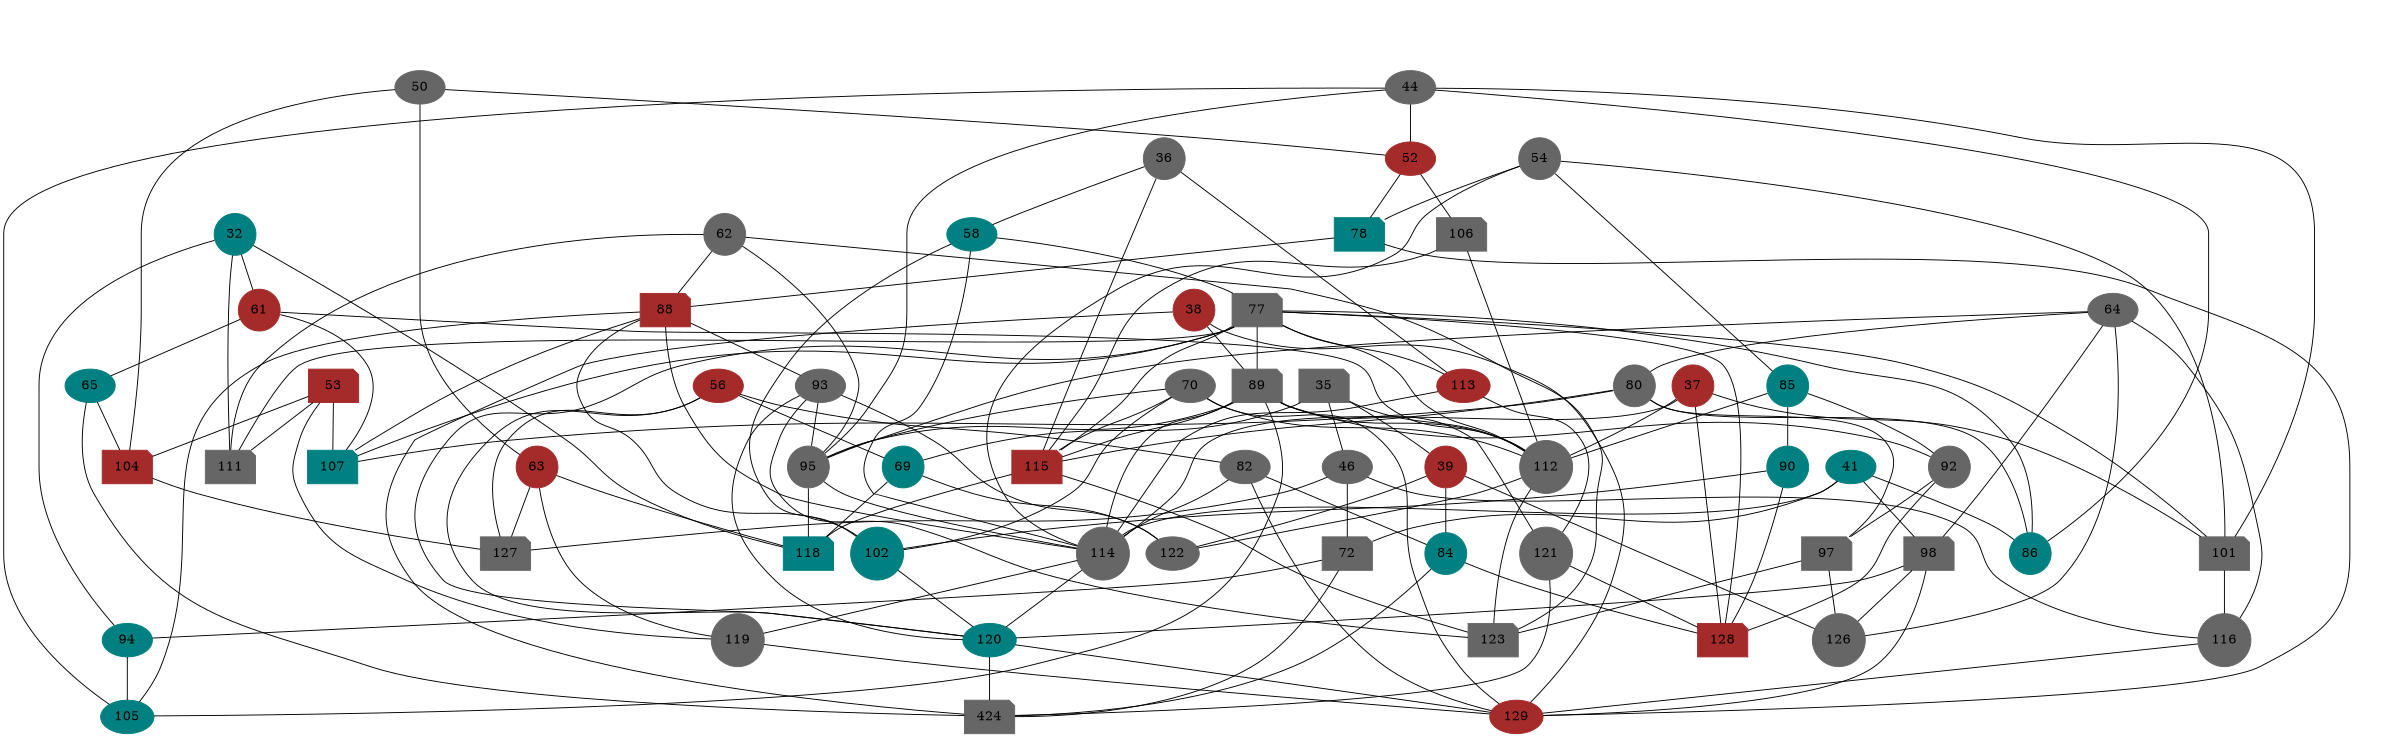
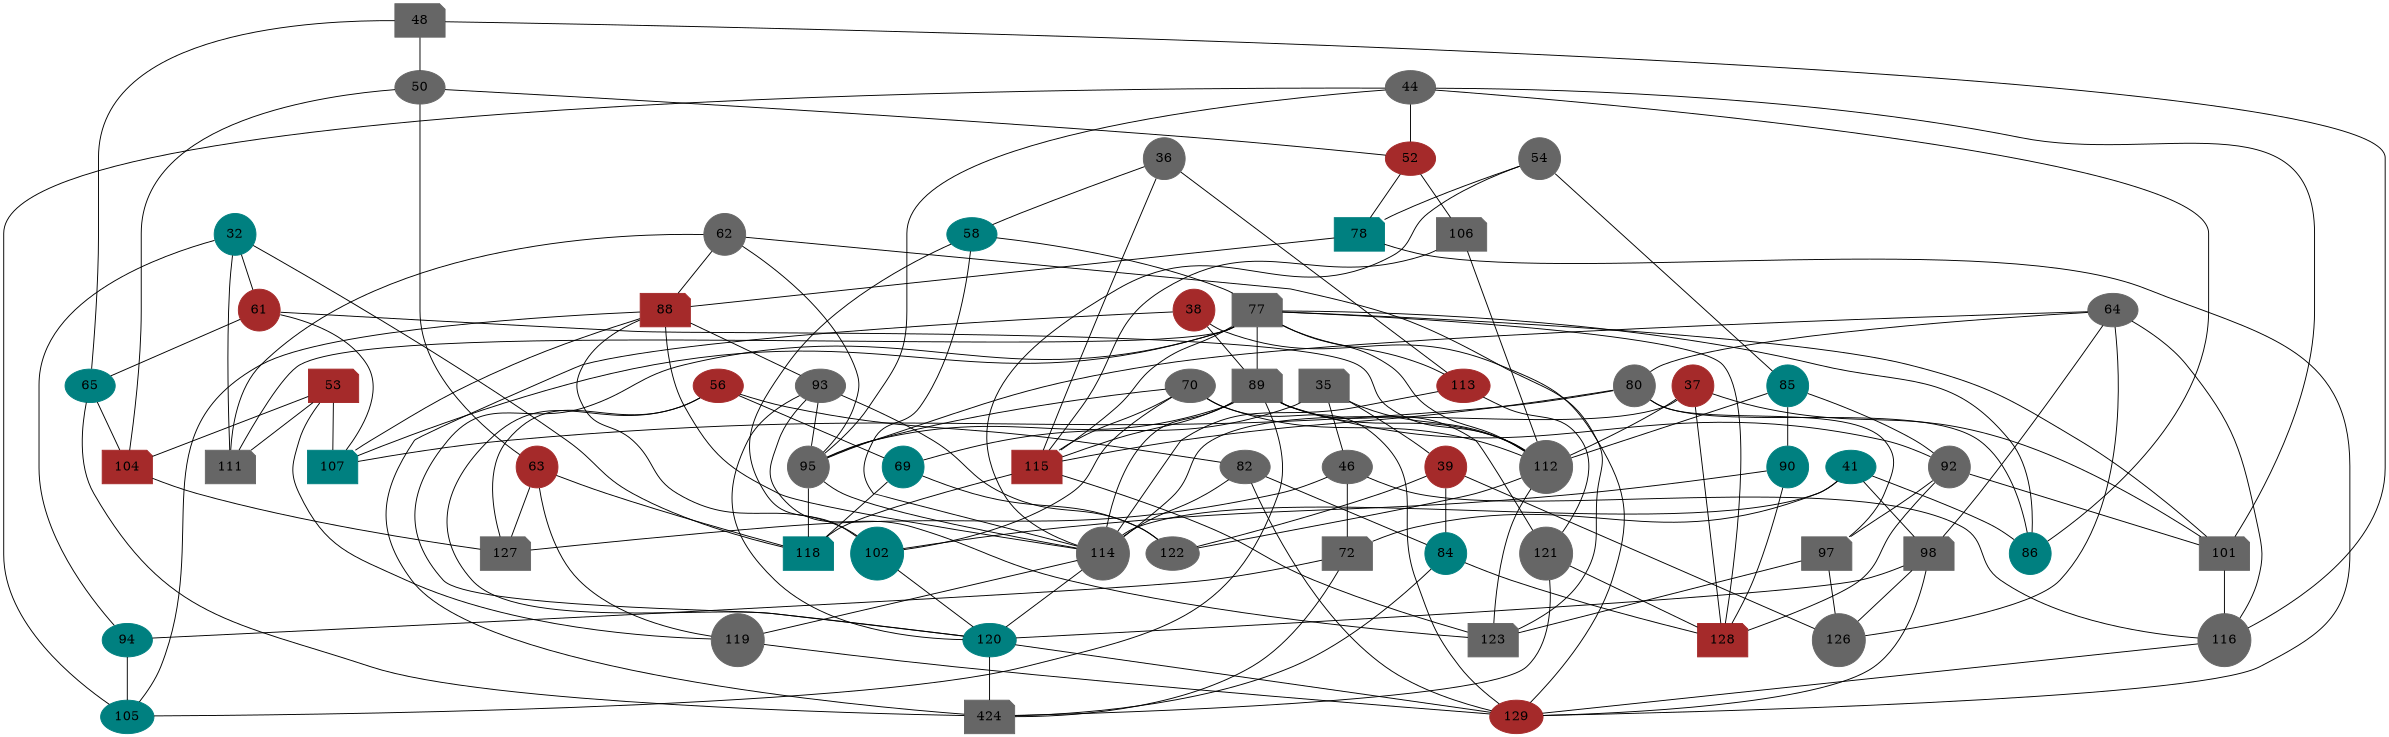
none -> (420, 20)
(1991, 225) -> (2079, 508)
